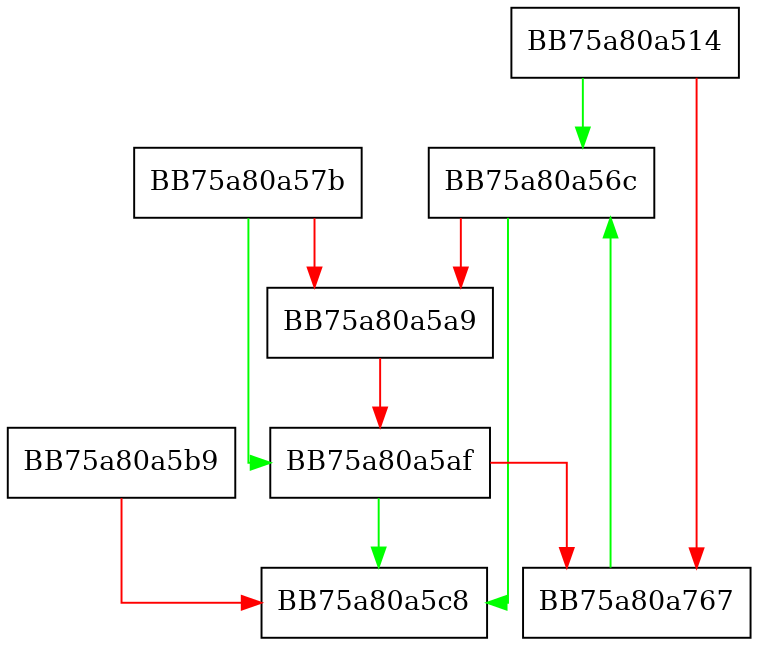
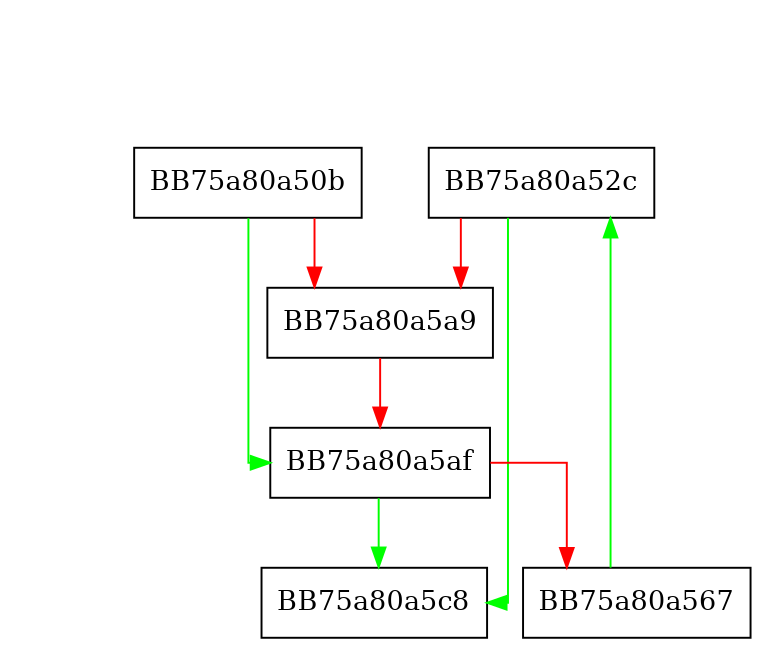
(625, 43) -> none
(248, 183) -> (248, 183)
(542, 183) -> (542, 183)
(122, 463) -> none
(637, 603) -> (637, 603)
